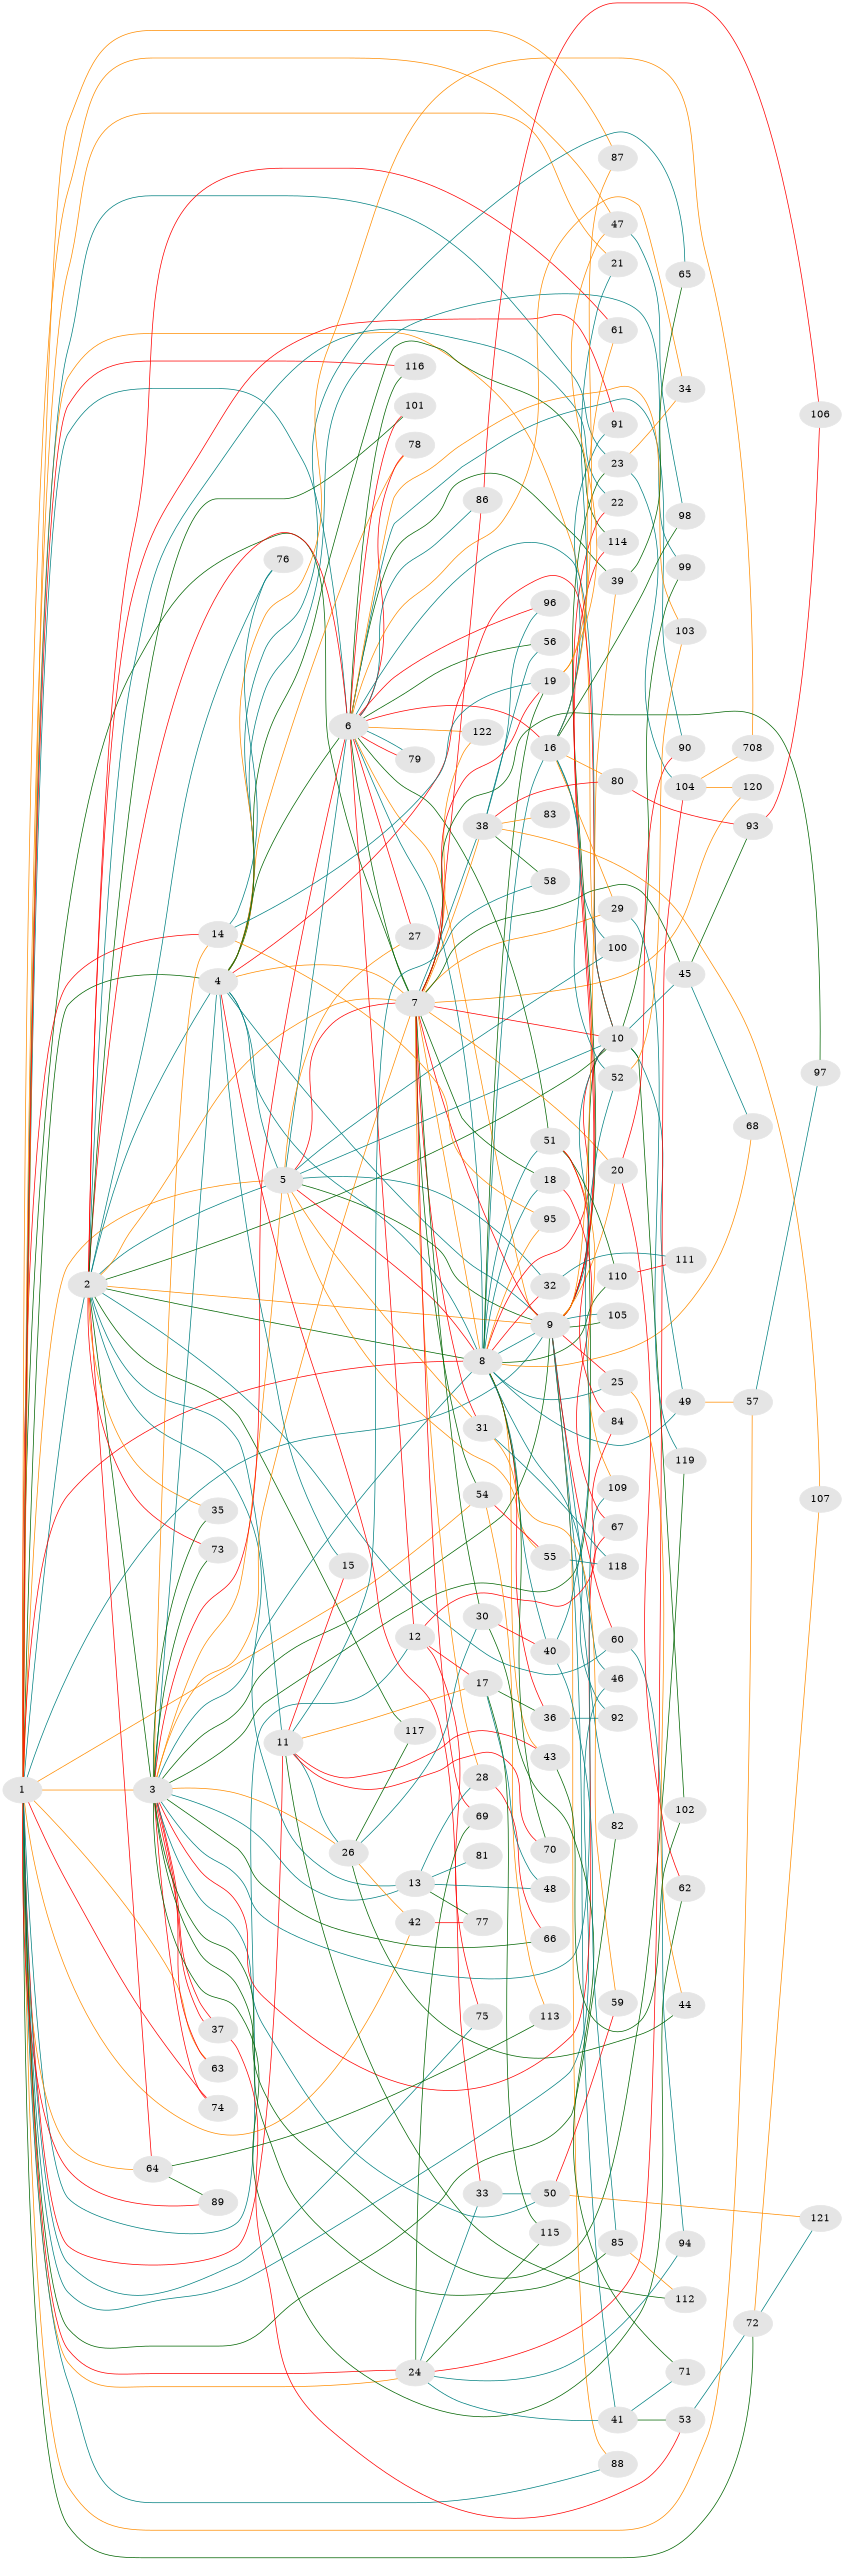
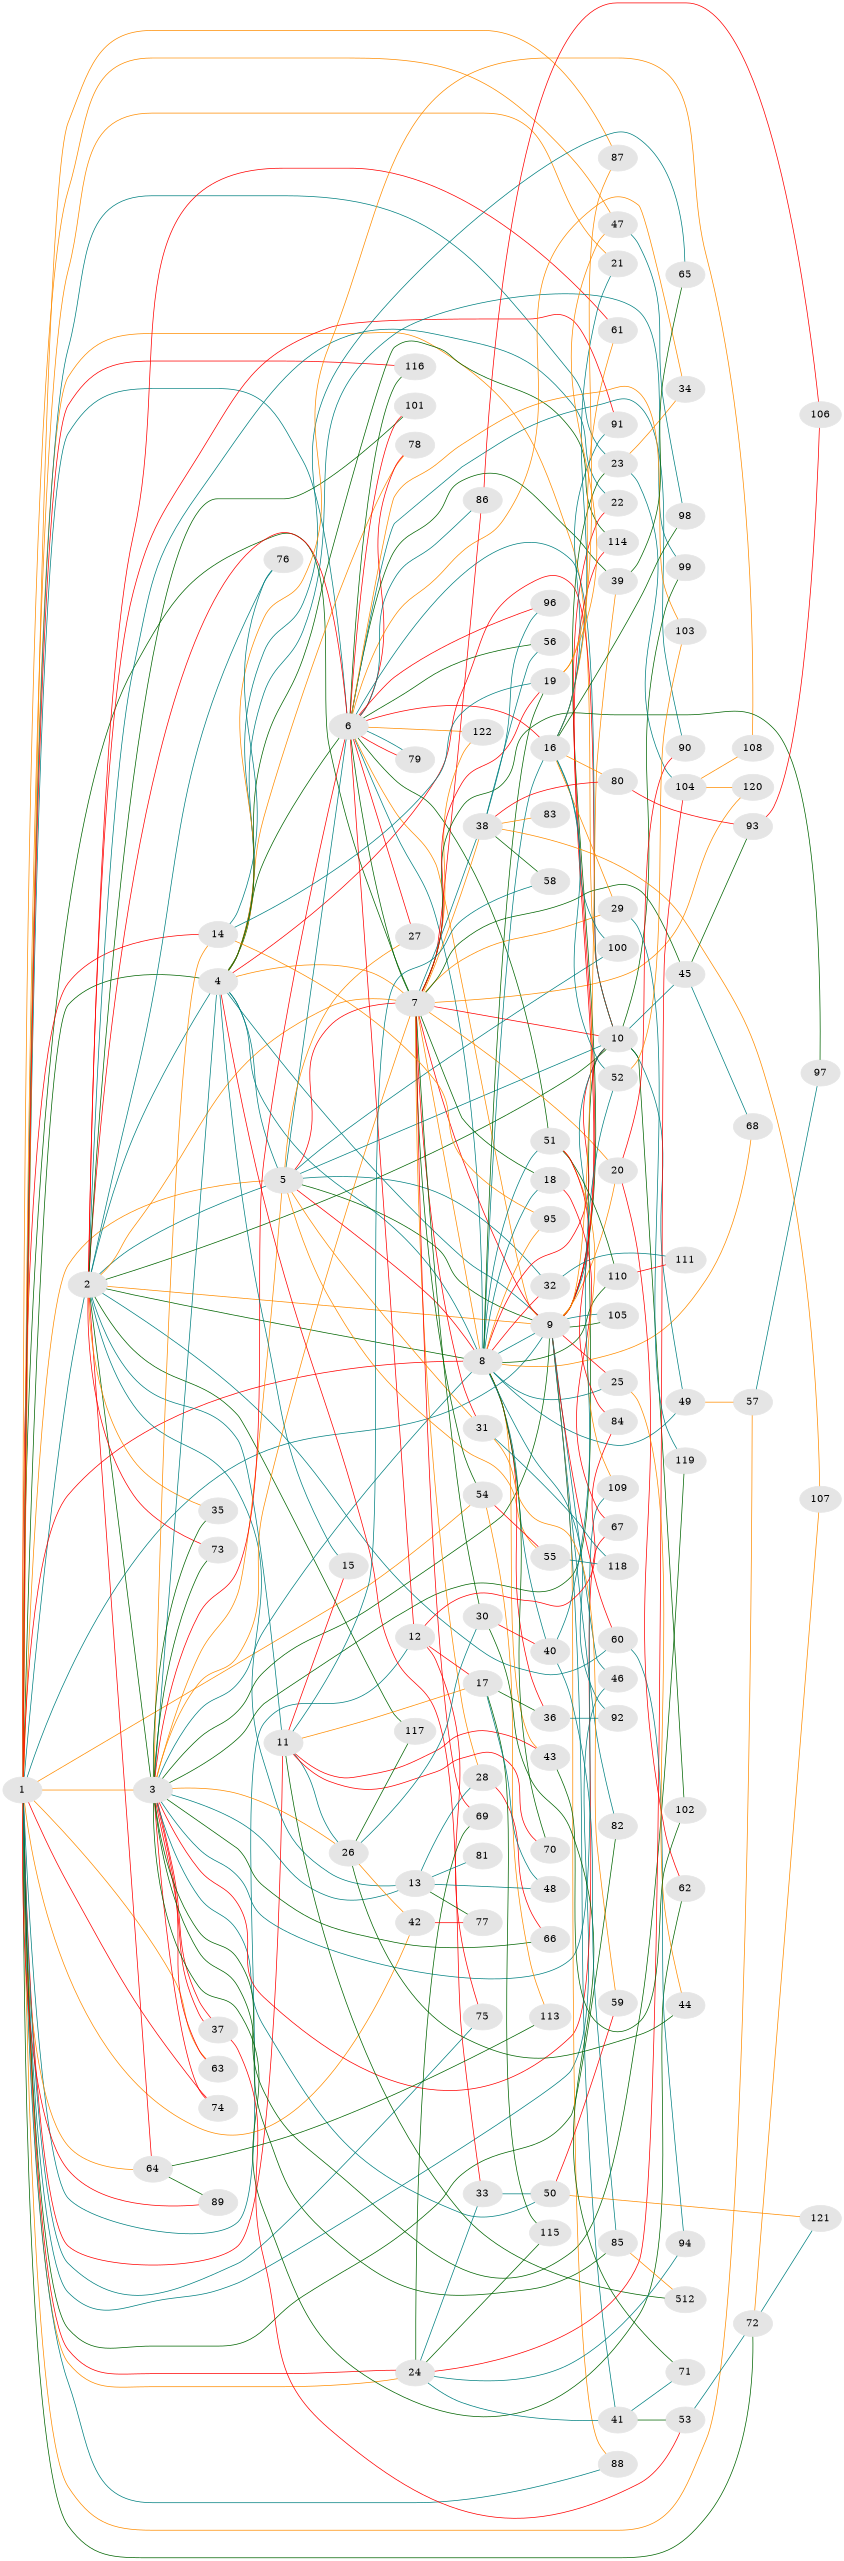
(753, 748) -> (753, 748)
(685, 2300) -> (685, 2300)
